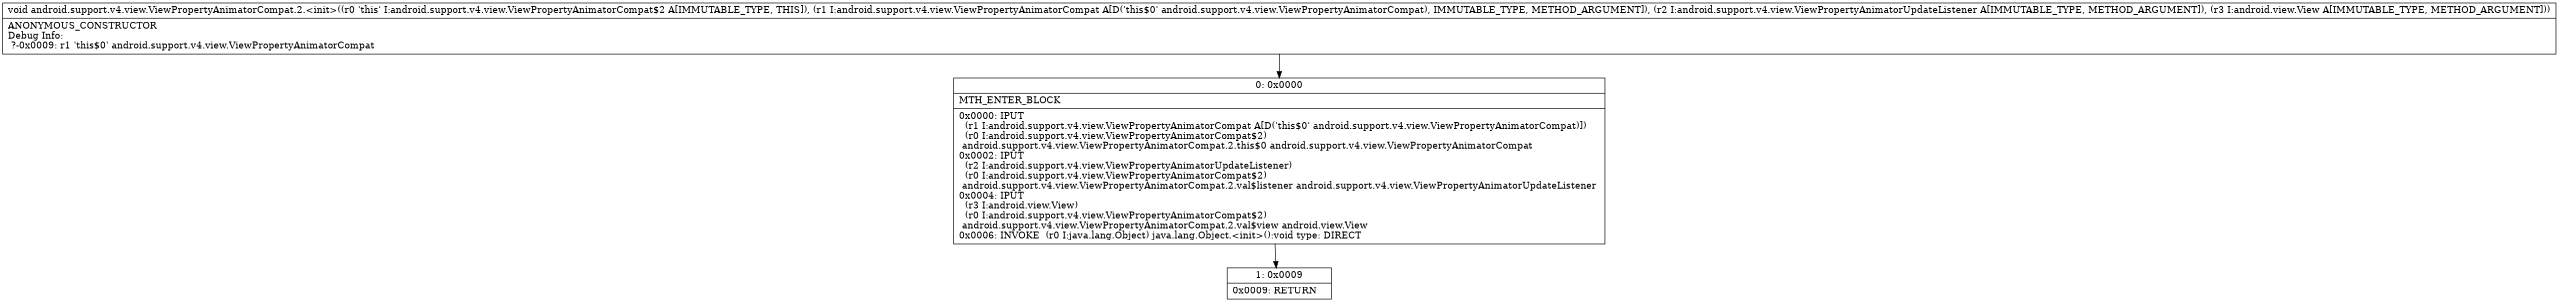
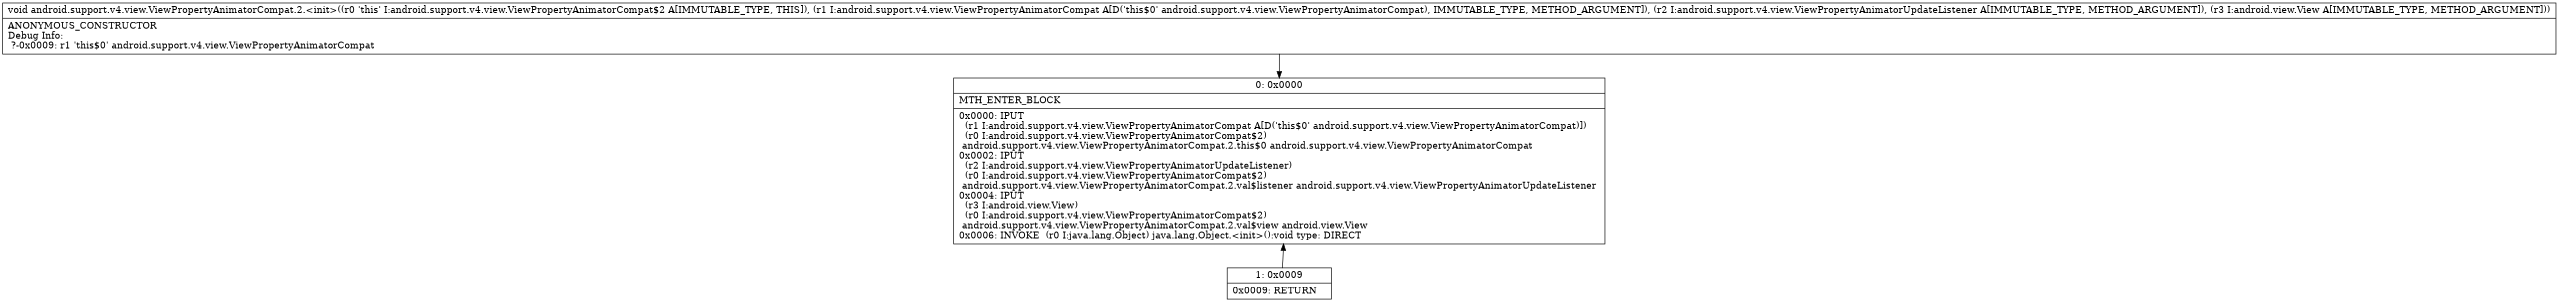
(1275, 253) -> (1283, 259)
